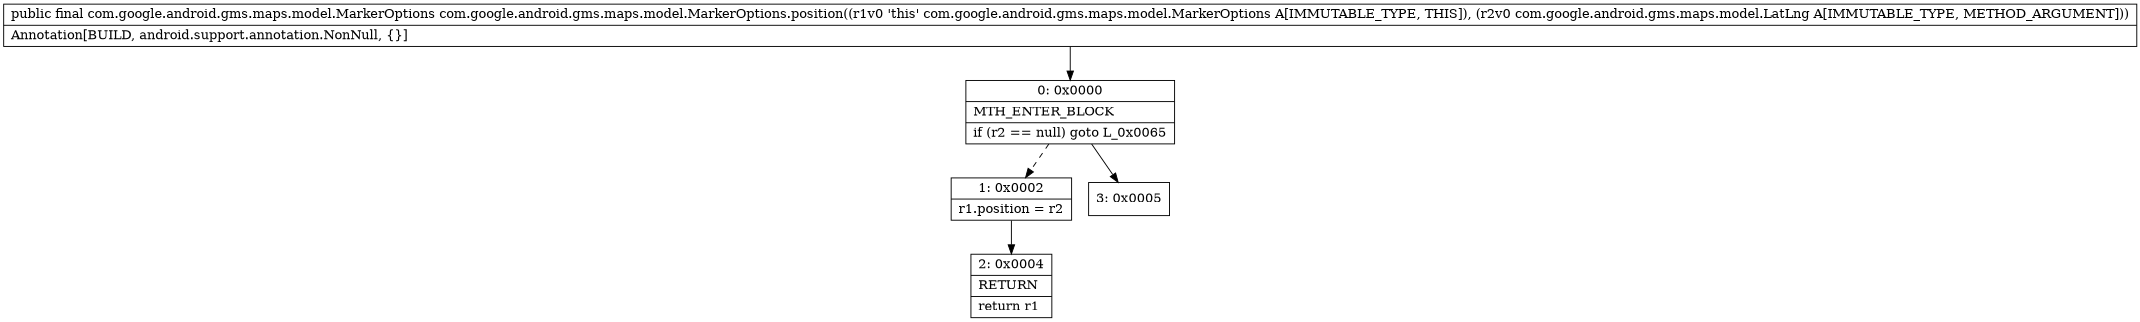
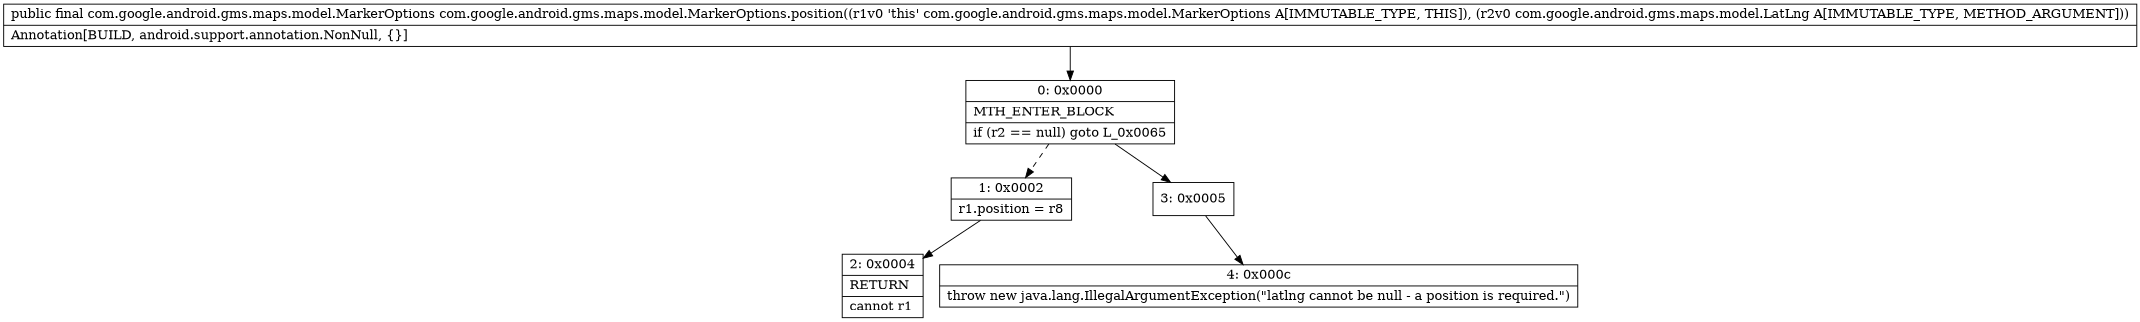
(1011, 209) -> (1011, 209)
none -> (1259, 286)
(1009, 307) -> (881, 307)
